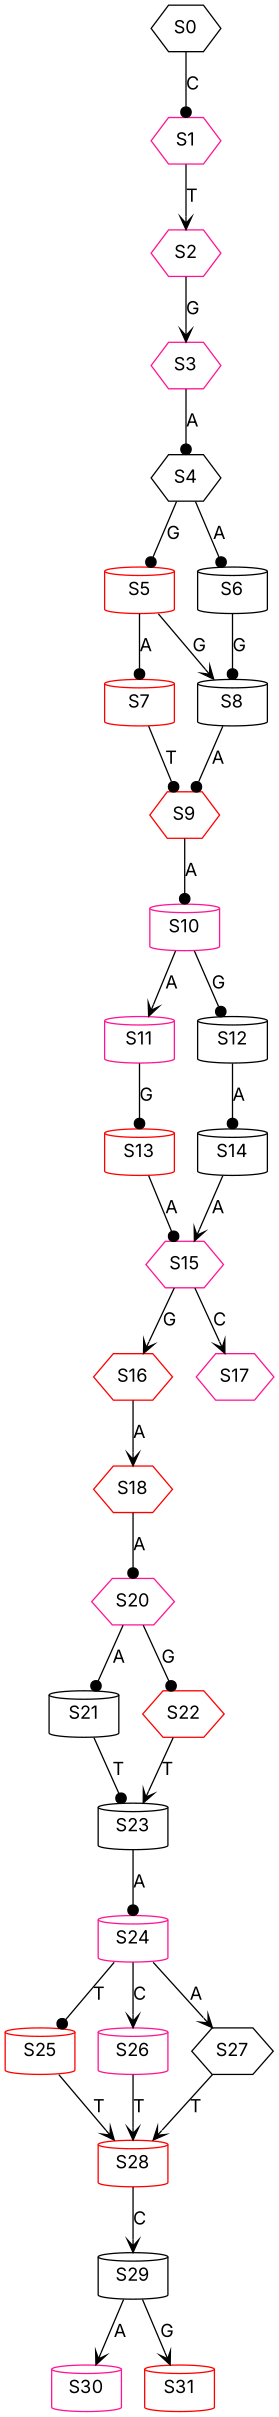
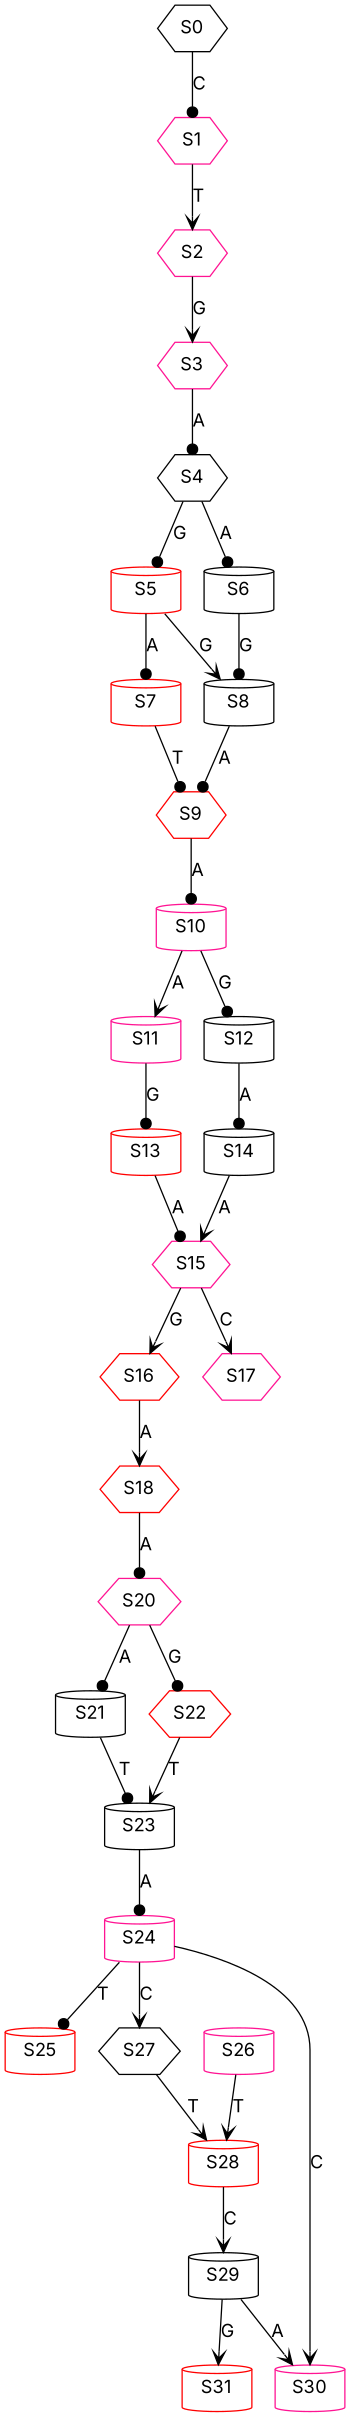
(133, 1988) -> (310, 2109)
(196, 1995) -> (147, 1995)
(82, 2102) -> none
